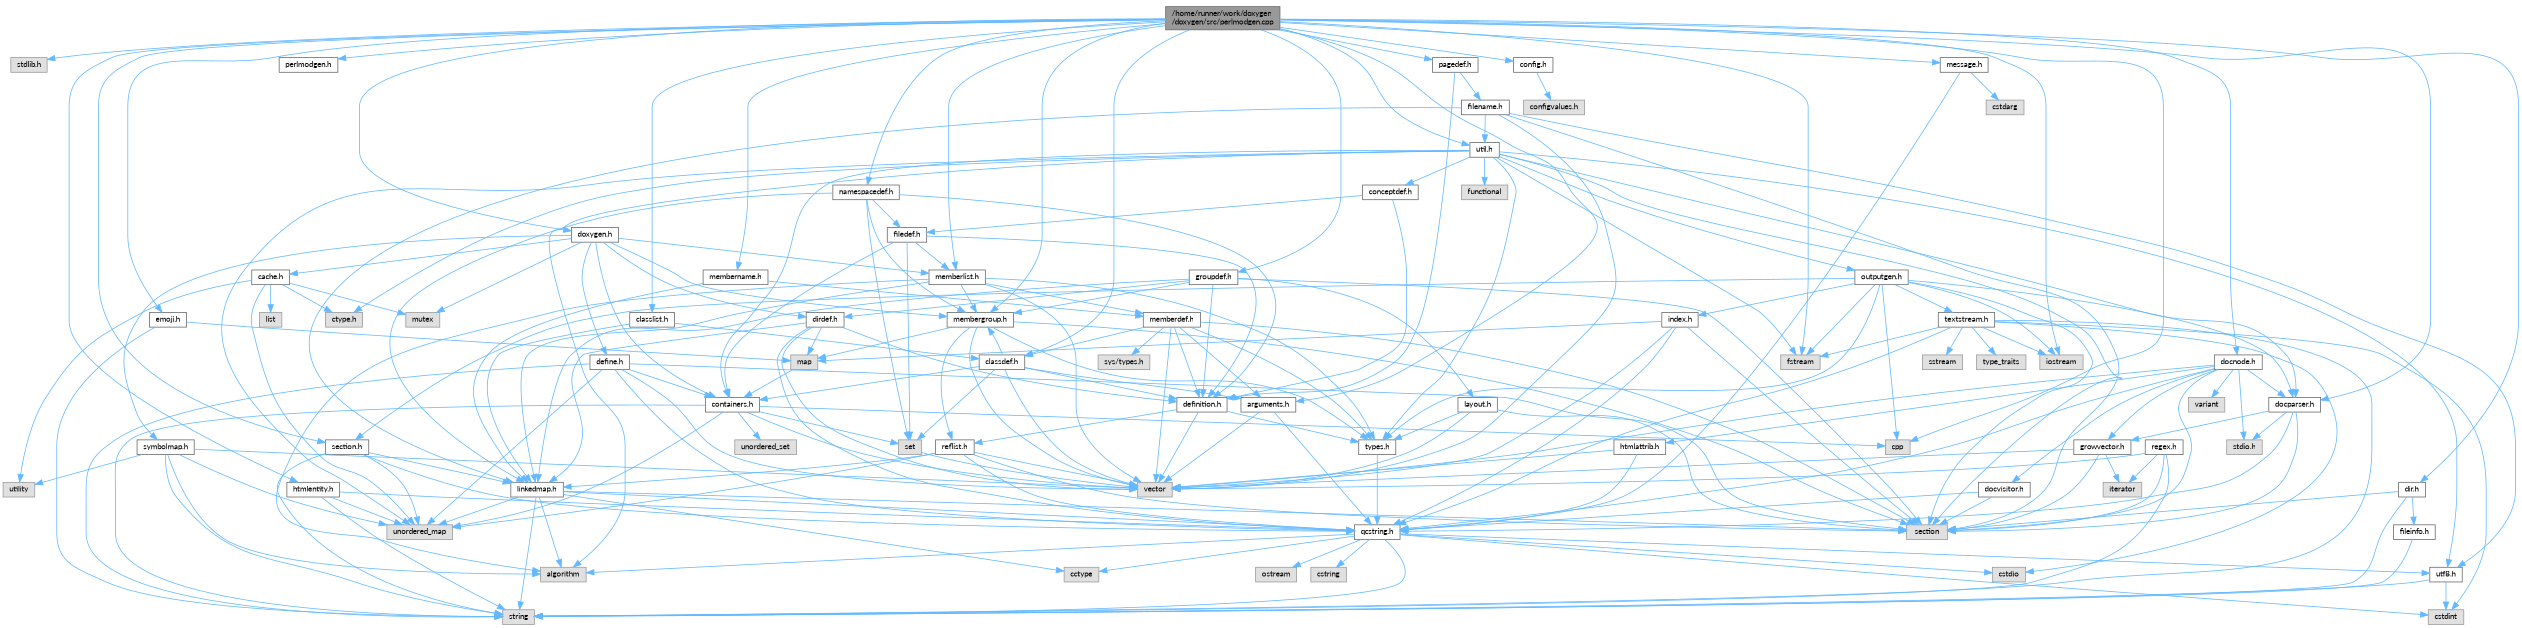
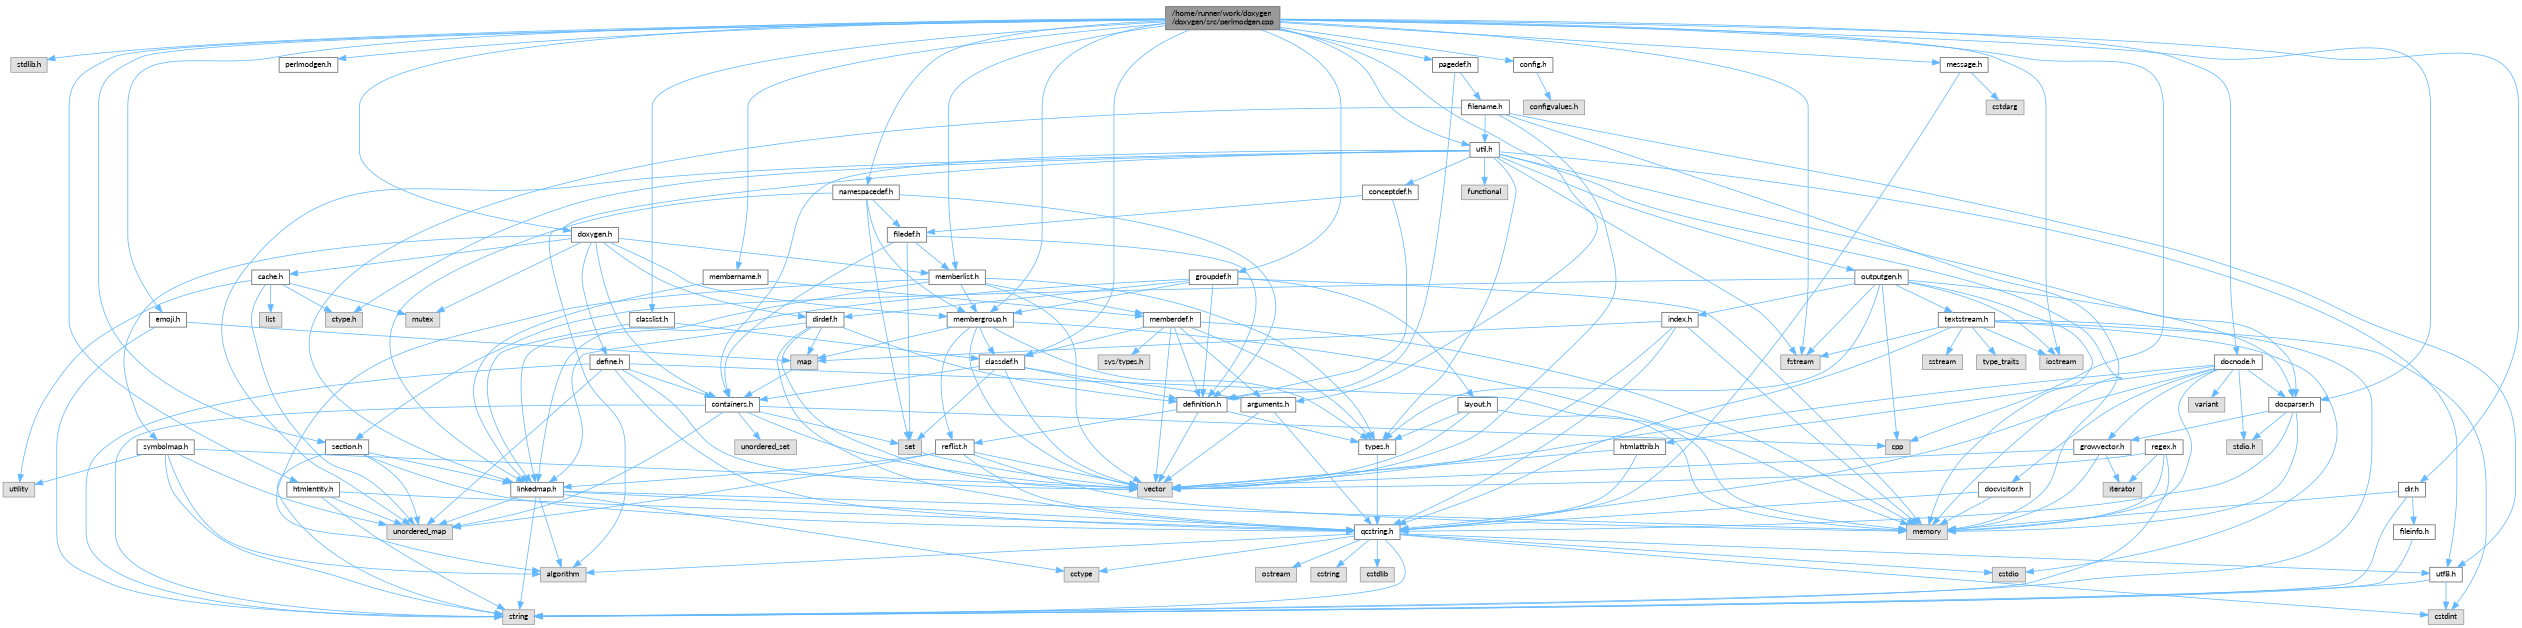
(998, 344) -> (984, 338)
(1927, 532) -> (1927, 532)
none -> (1377, 575)
